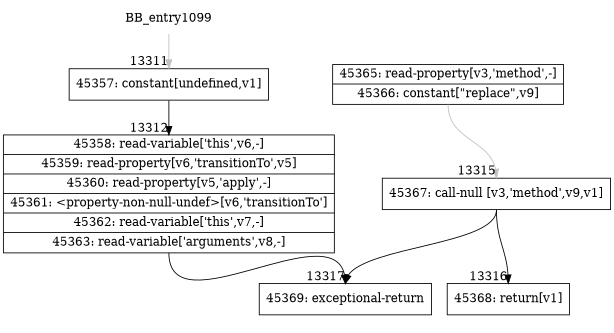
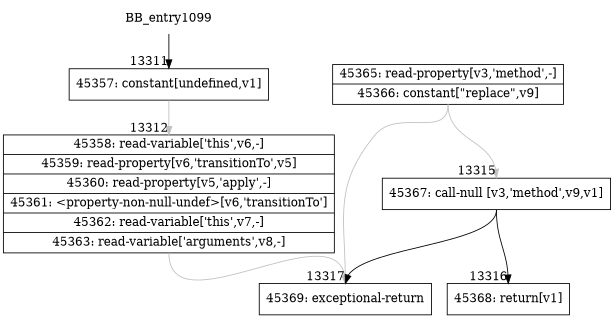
(169, 47) -> (169, 47)
(169, 113) -> (169, 113)
none -> (358, 160)
(253, 269) -> (253, 269)
